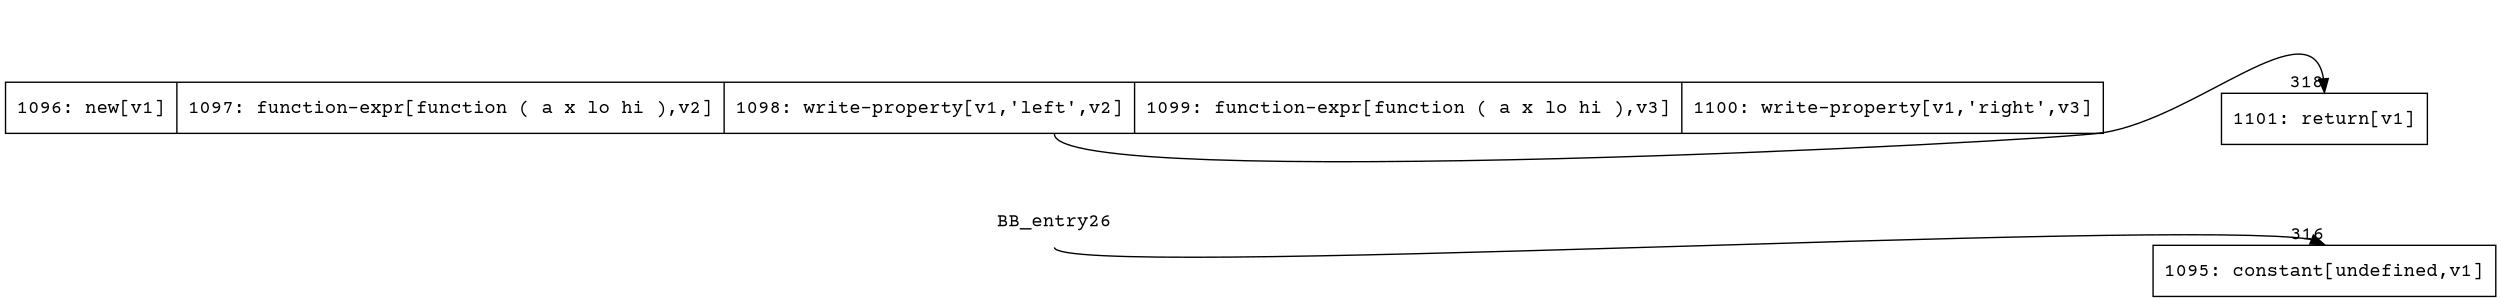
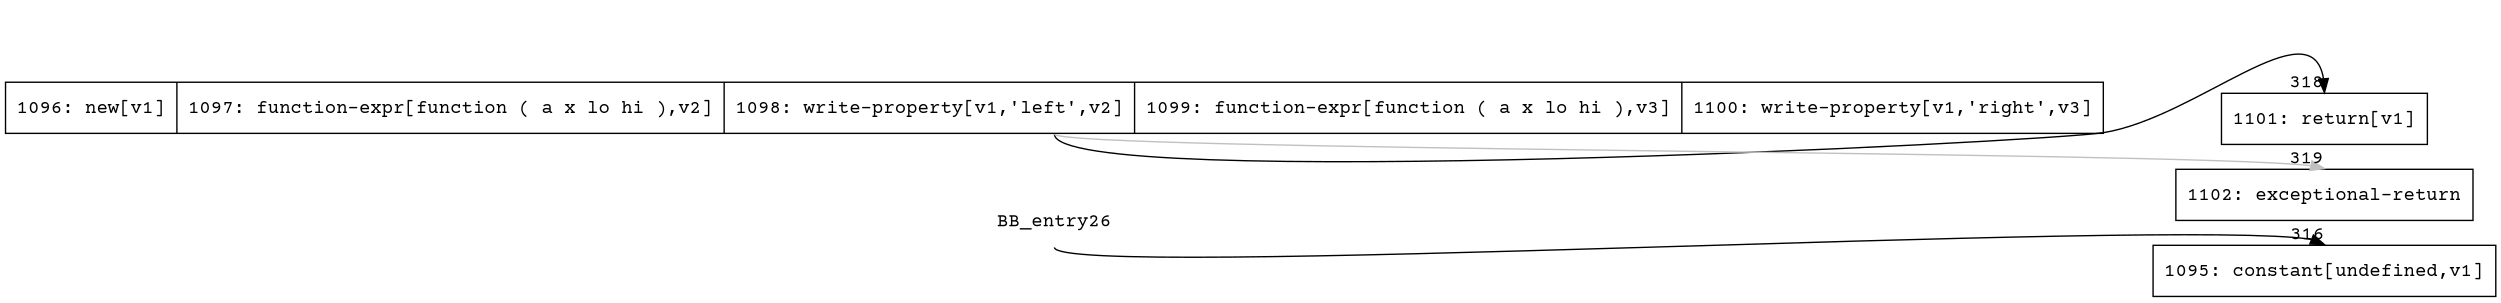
none -> (2324, 195)
